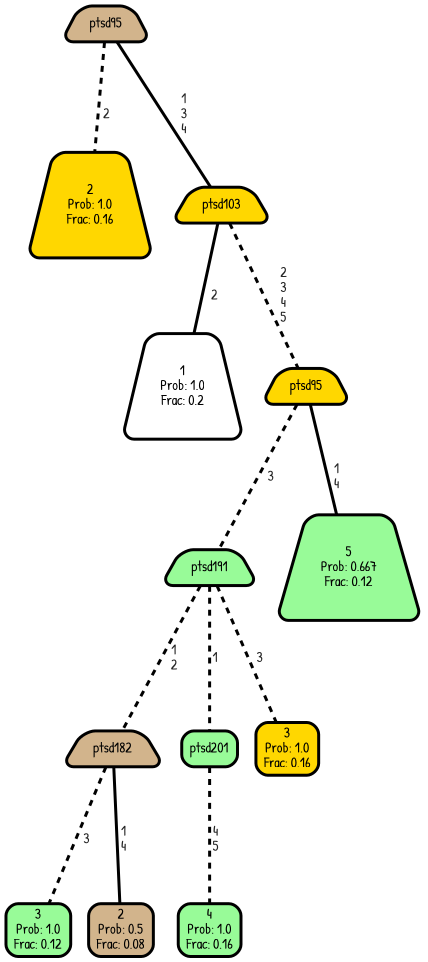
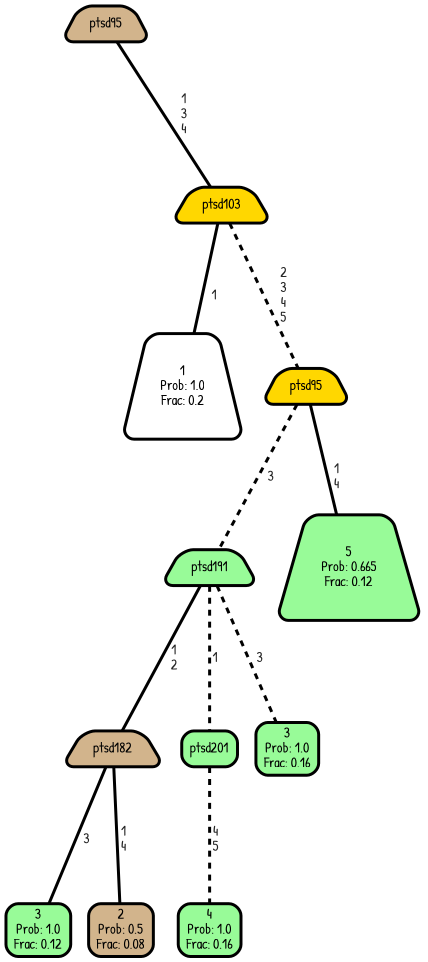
(90, 205) -> none
(213, 296) -> (213, 296)
(349, 568) -> (349, 568)
(161, 658) -> (161, 658)
(287, 749) -> (287, 749)
(77, 835) -> (77, 835)
